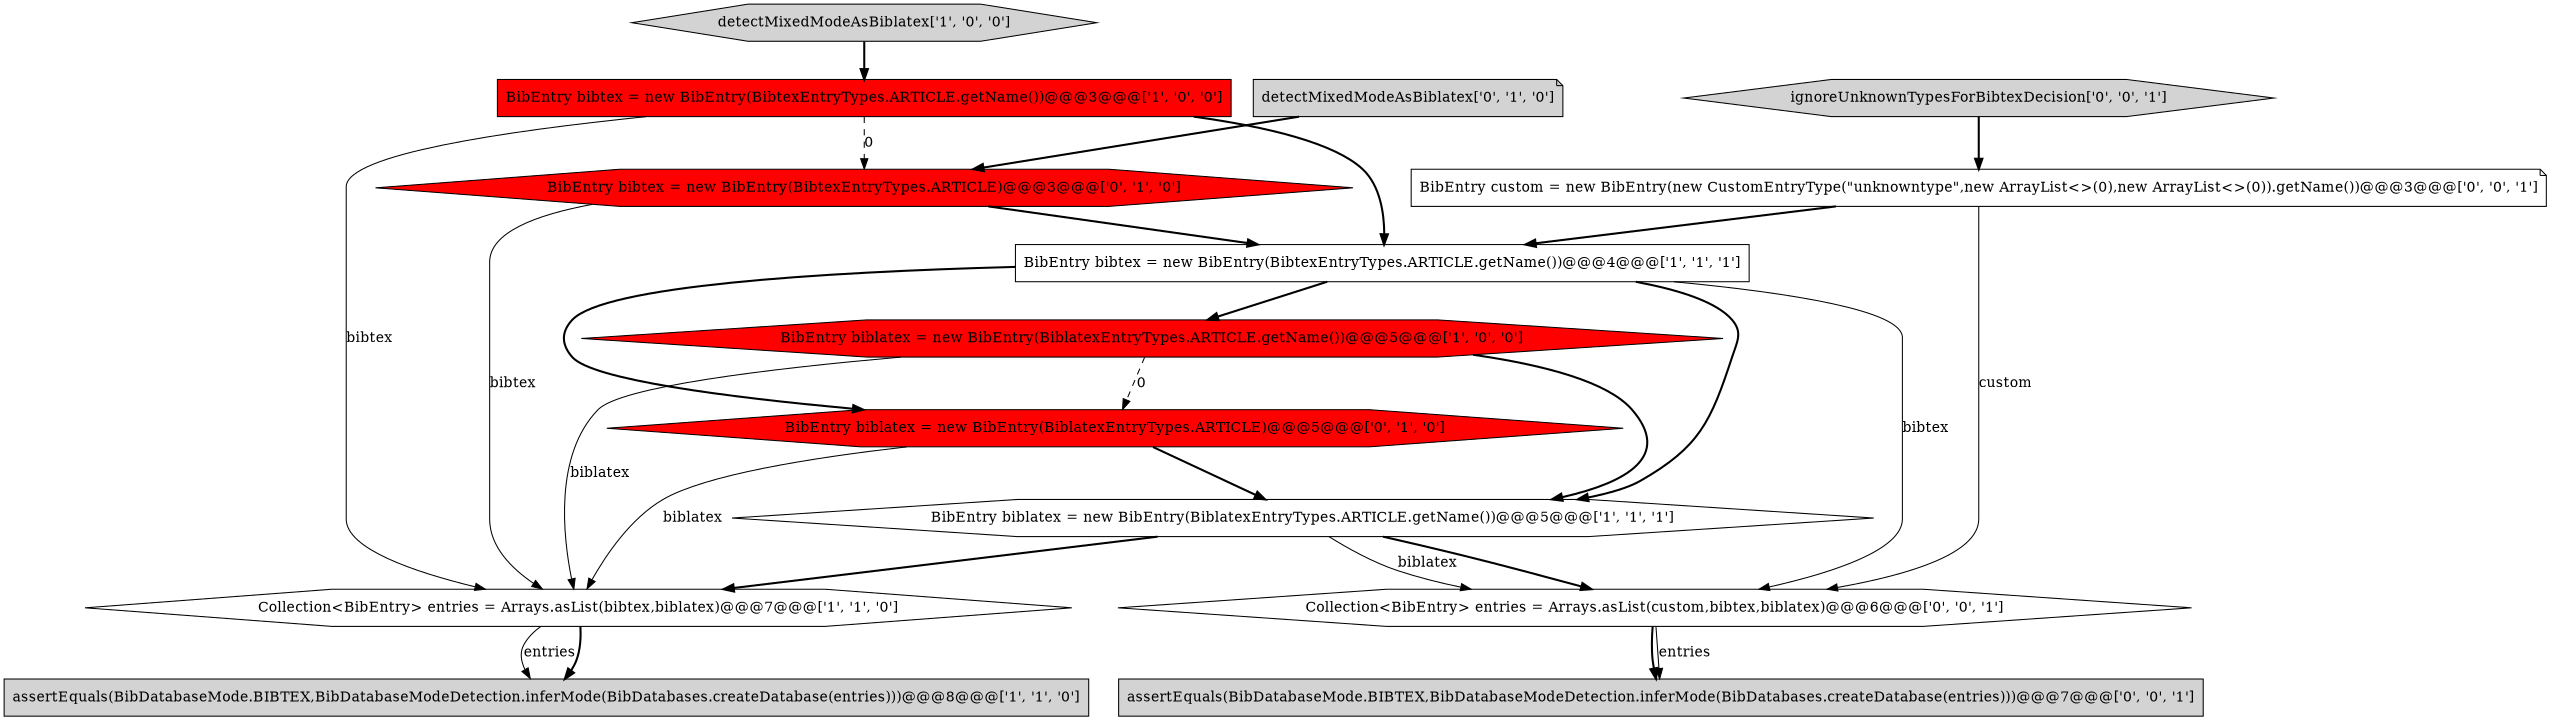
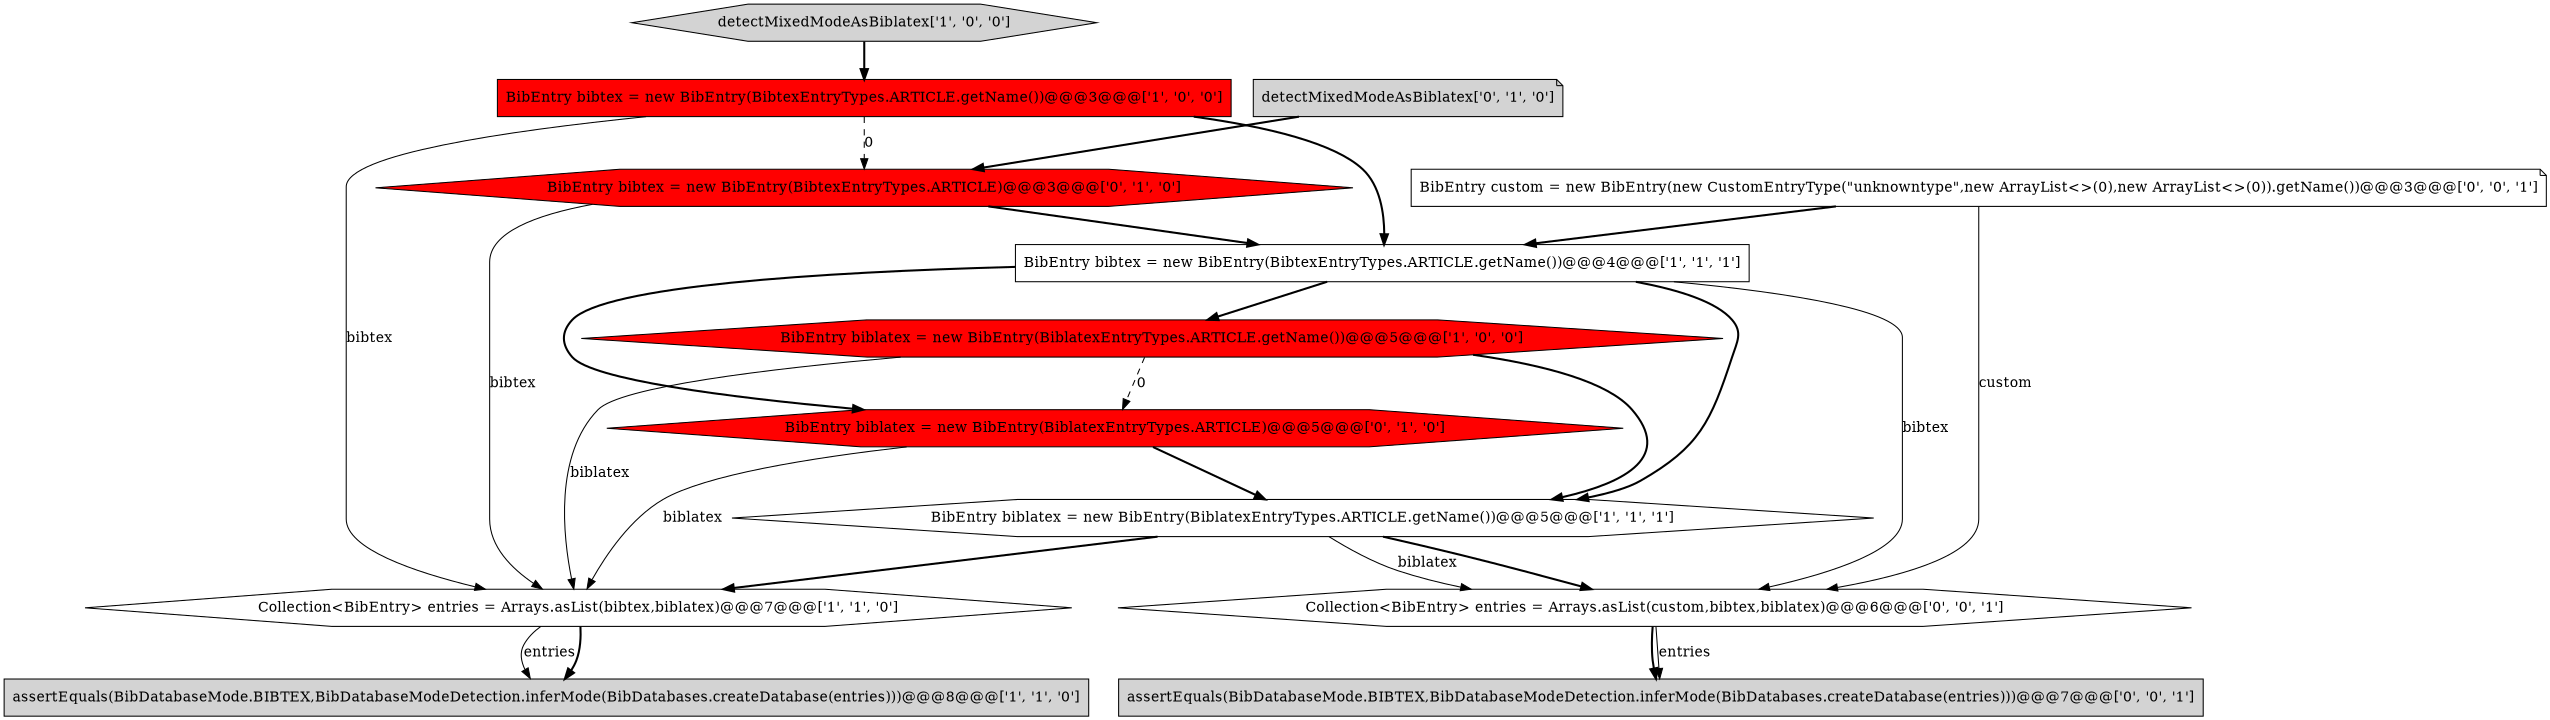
(1979, 98) -> none
